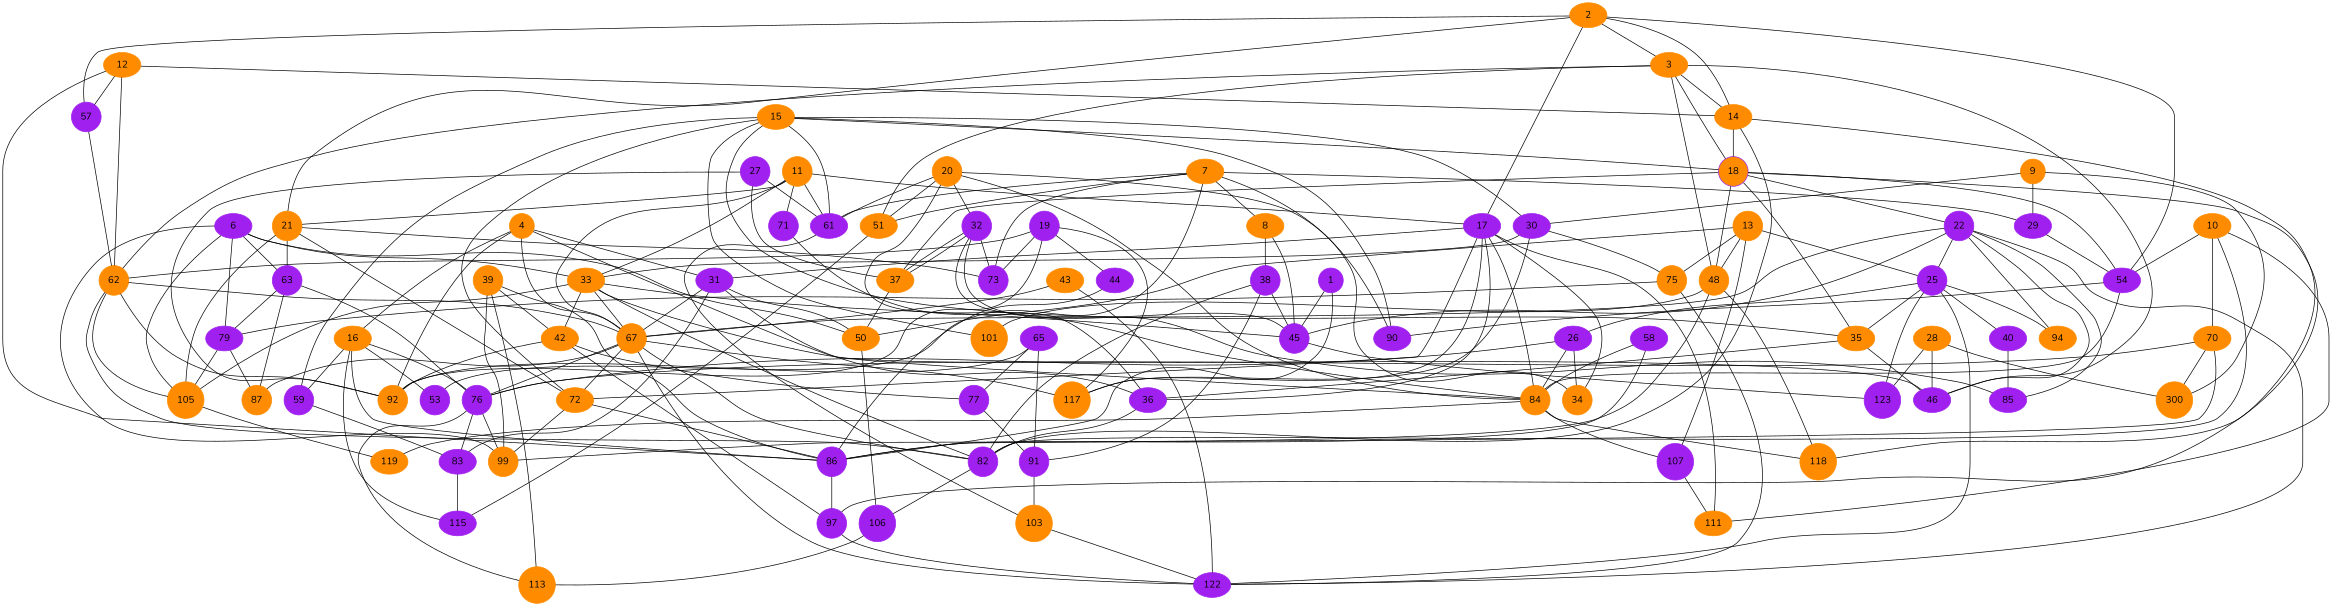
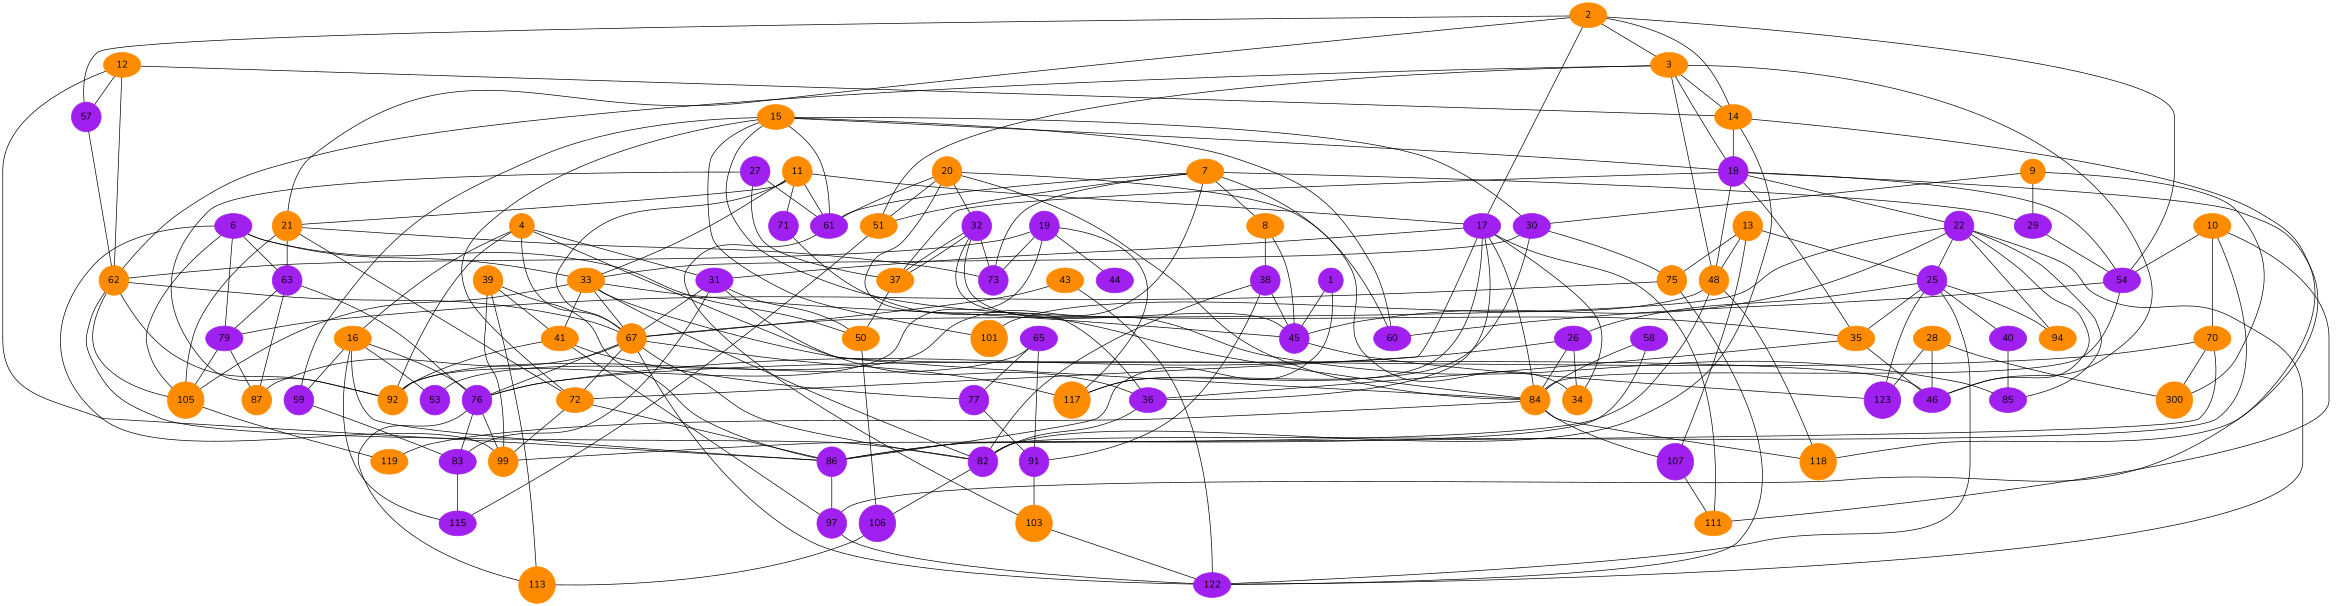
(1733, 171) -> (1733, 171)
(1303, 261) -> none
(1007, 306) -> none
(560, 338) -> (560, 338)
(1392, 338) -> (1392, 338)
